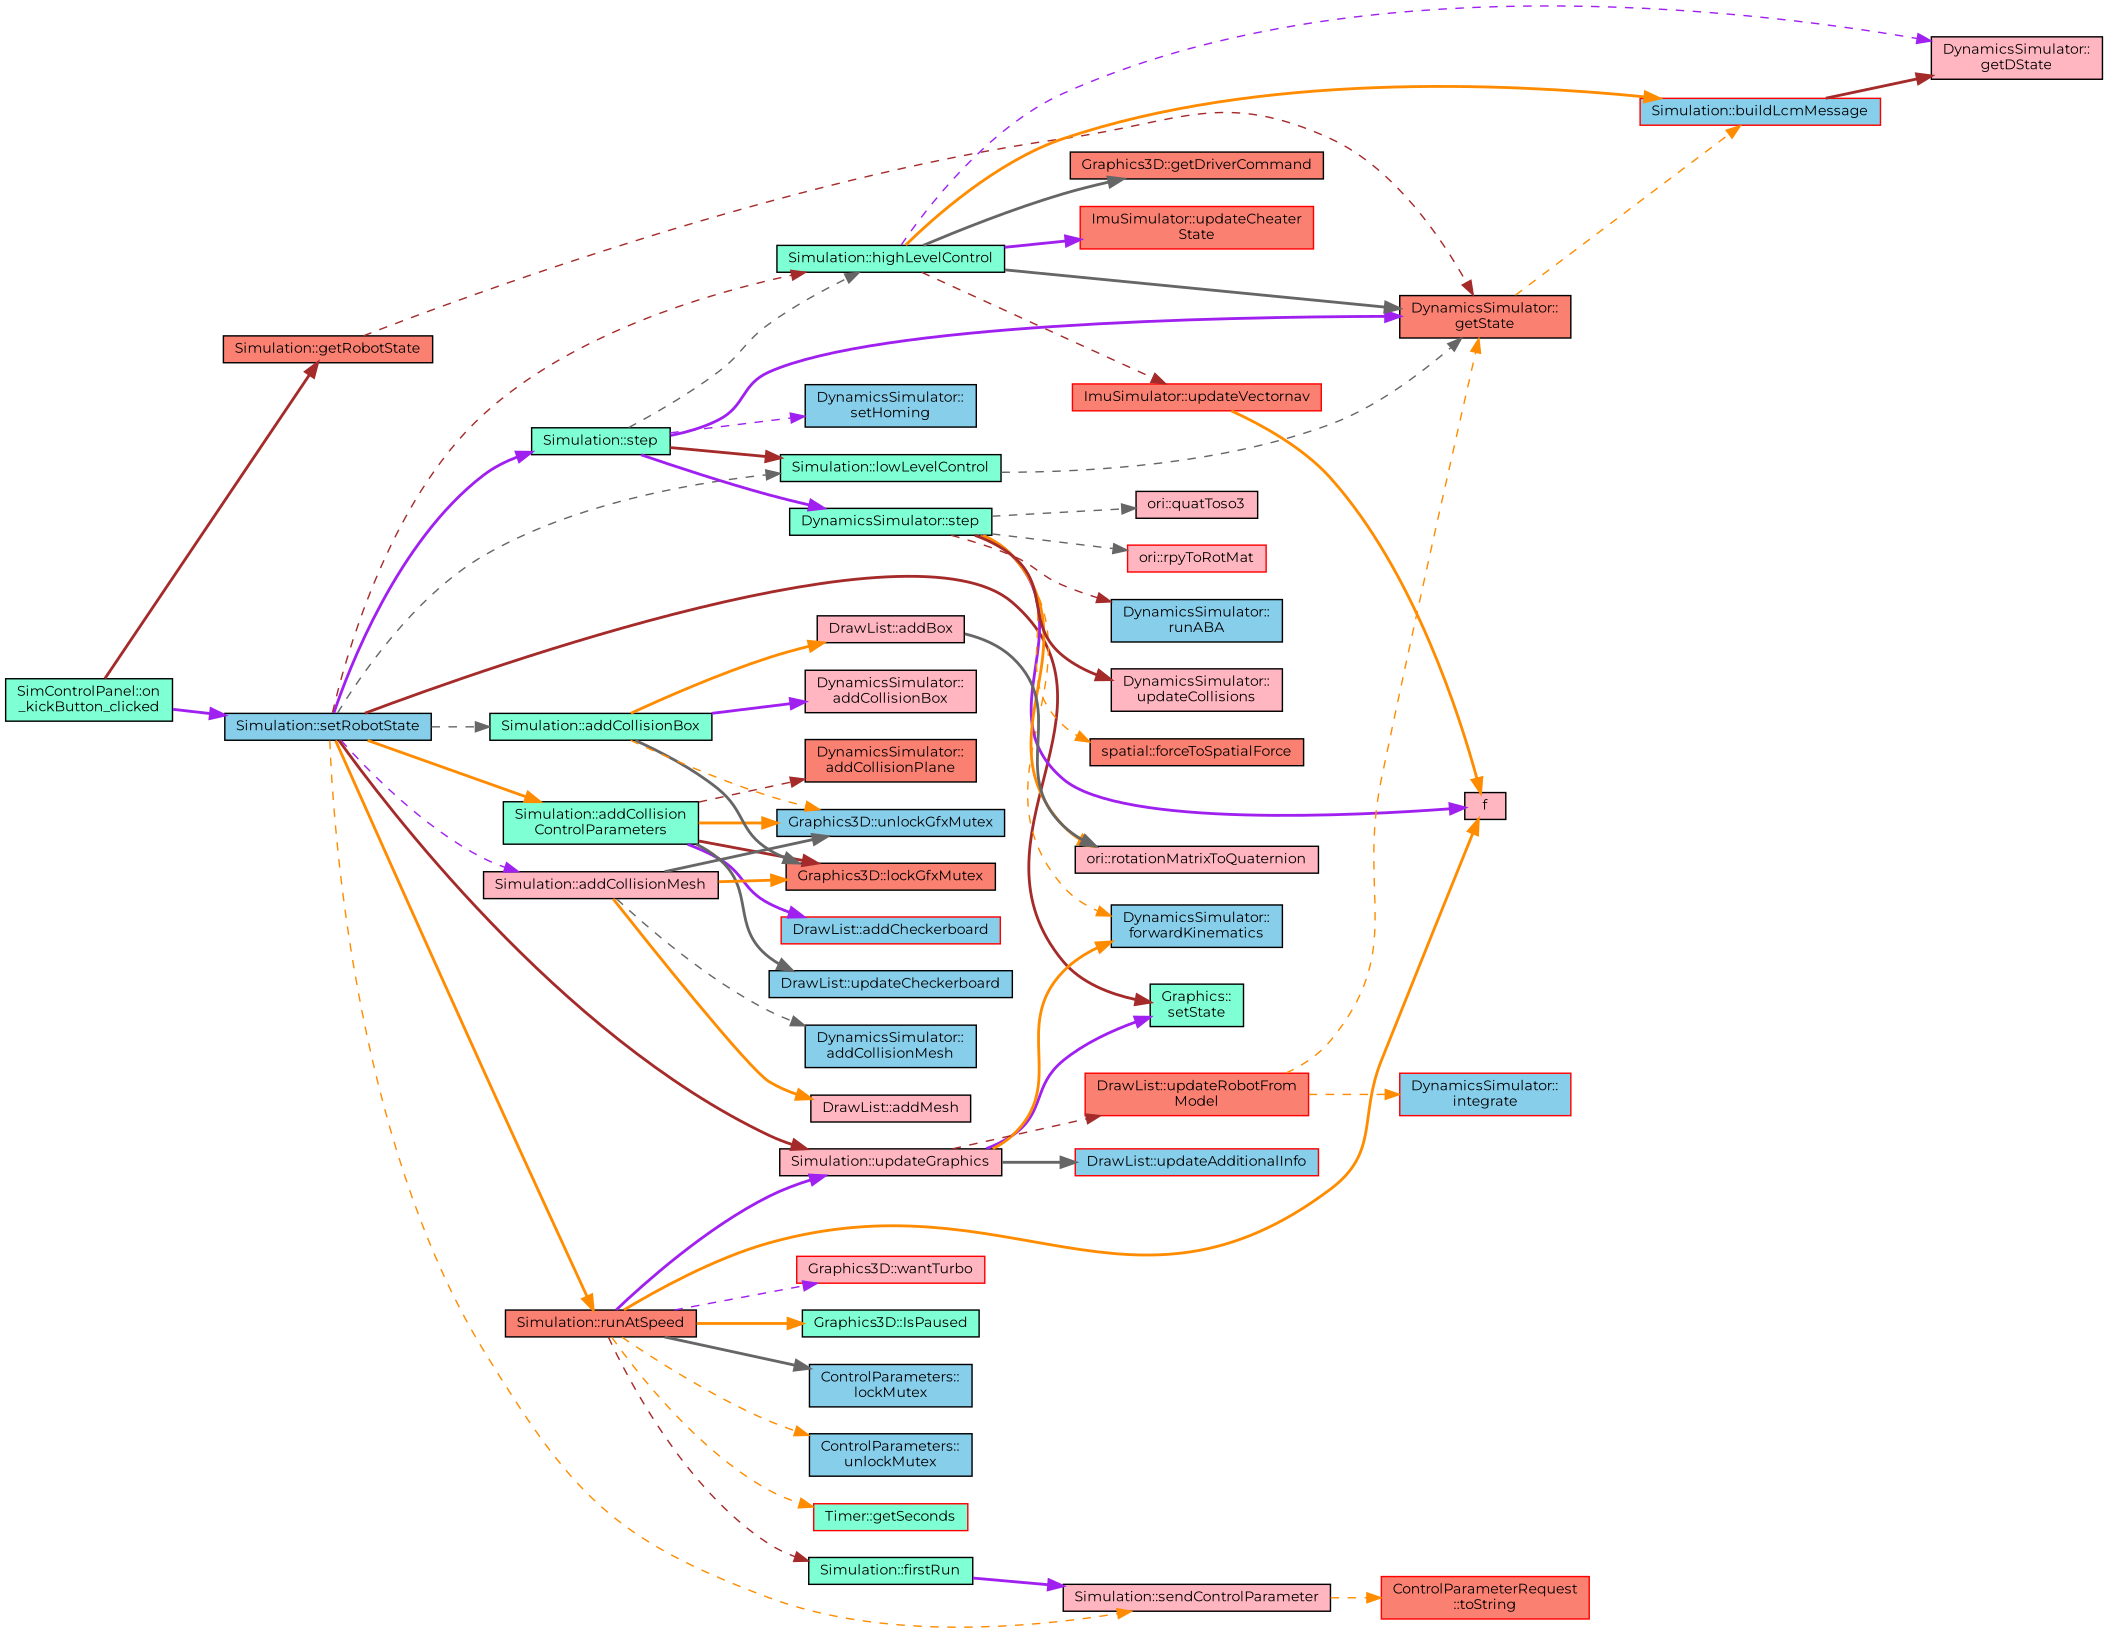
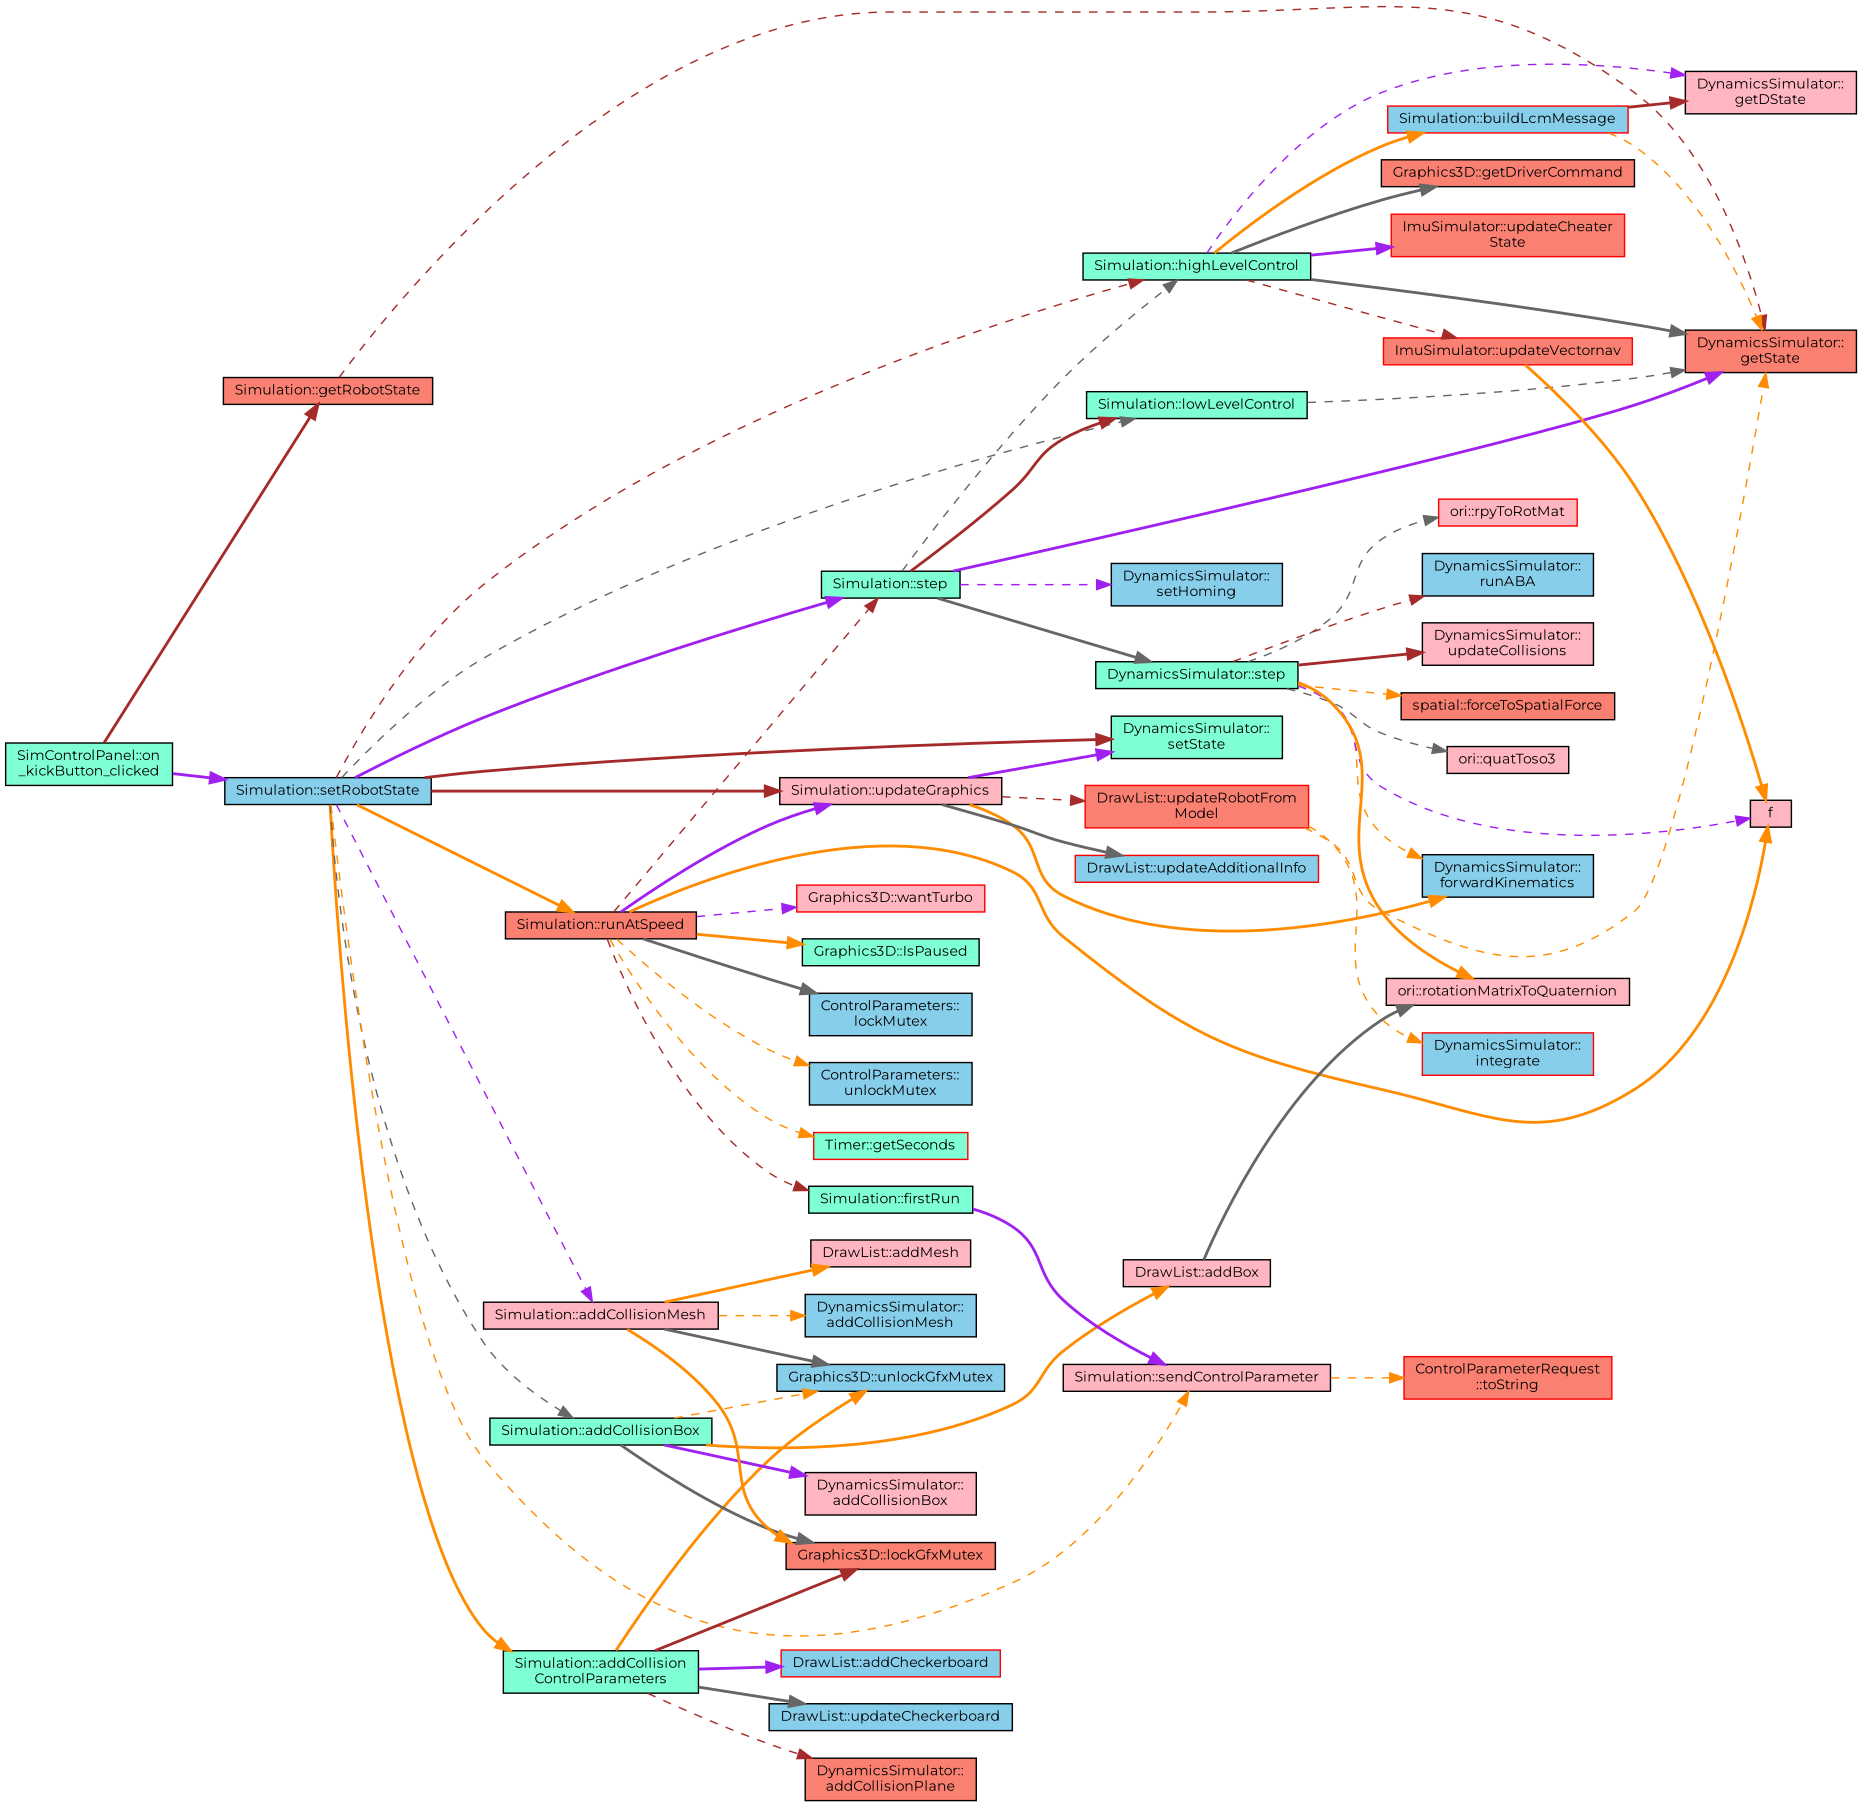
(1622, 215) -> (1698, 211)
(742, 487) -> (1037, 628)
none -> (735, 768)
(1117, 801) -> (1487, 826)
(699, 967) -> (755, 1316)
(1197, 1005) -> (1197, 737)
